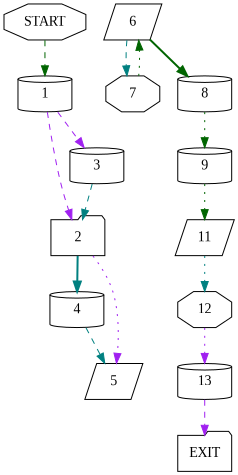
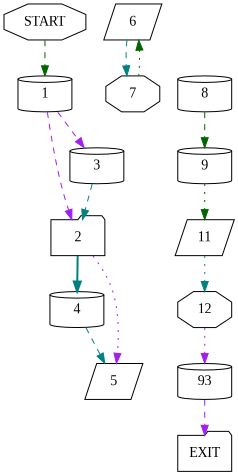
(165, 54) -> none
(205, 125) -> (205, 125)
(205, 381) -> (205, 381)
